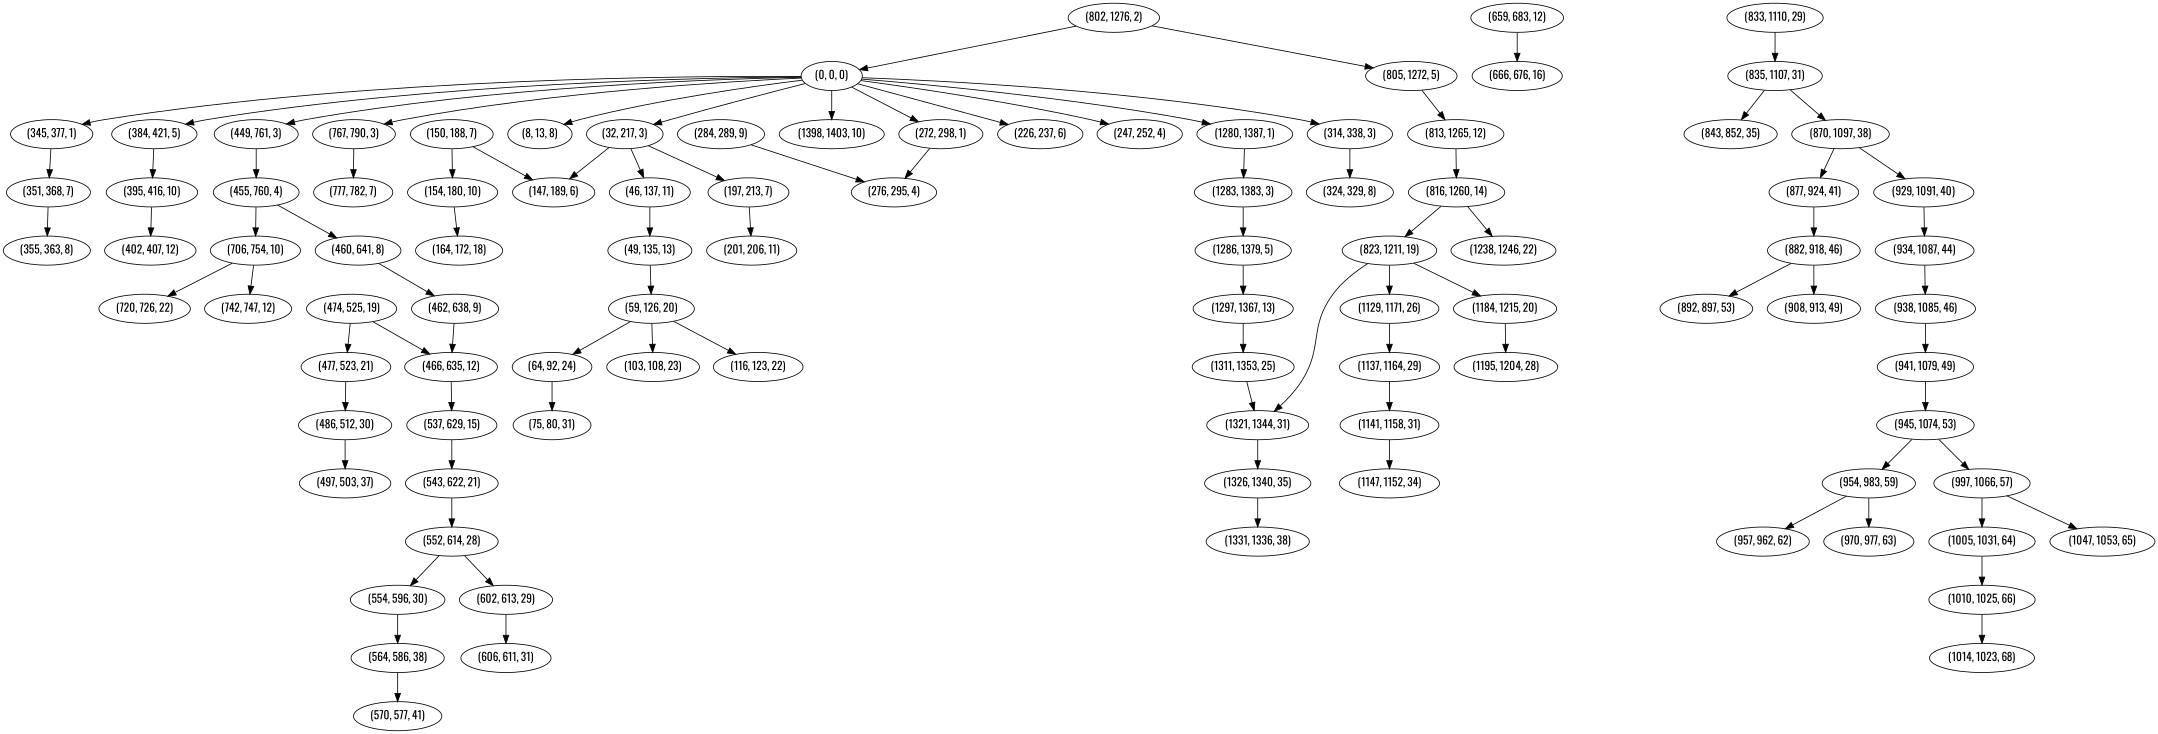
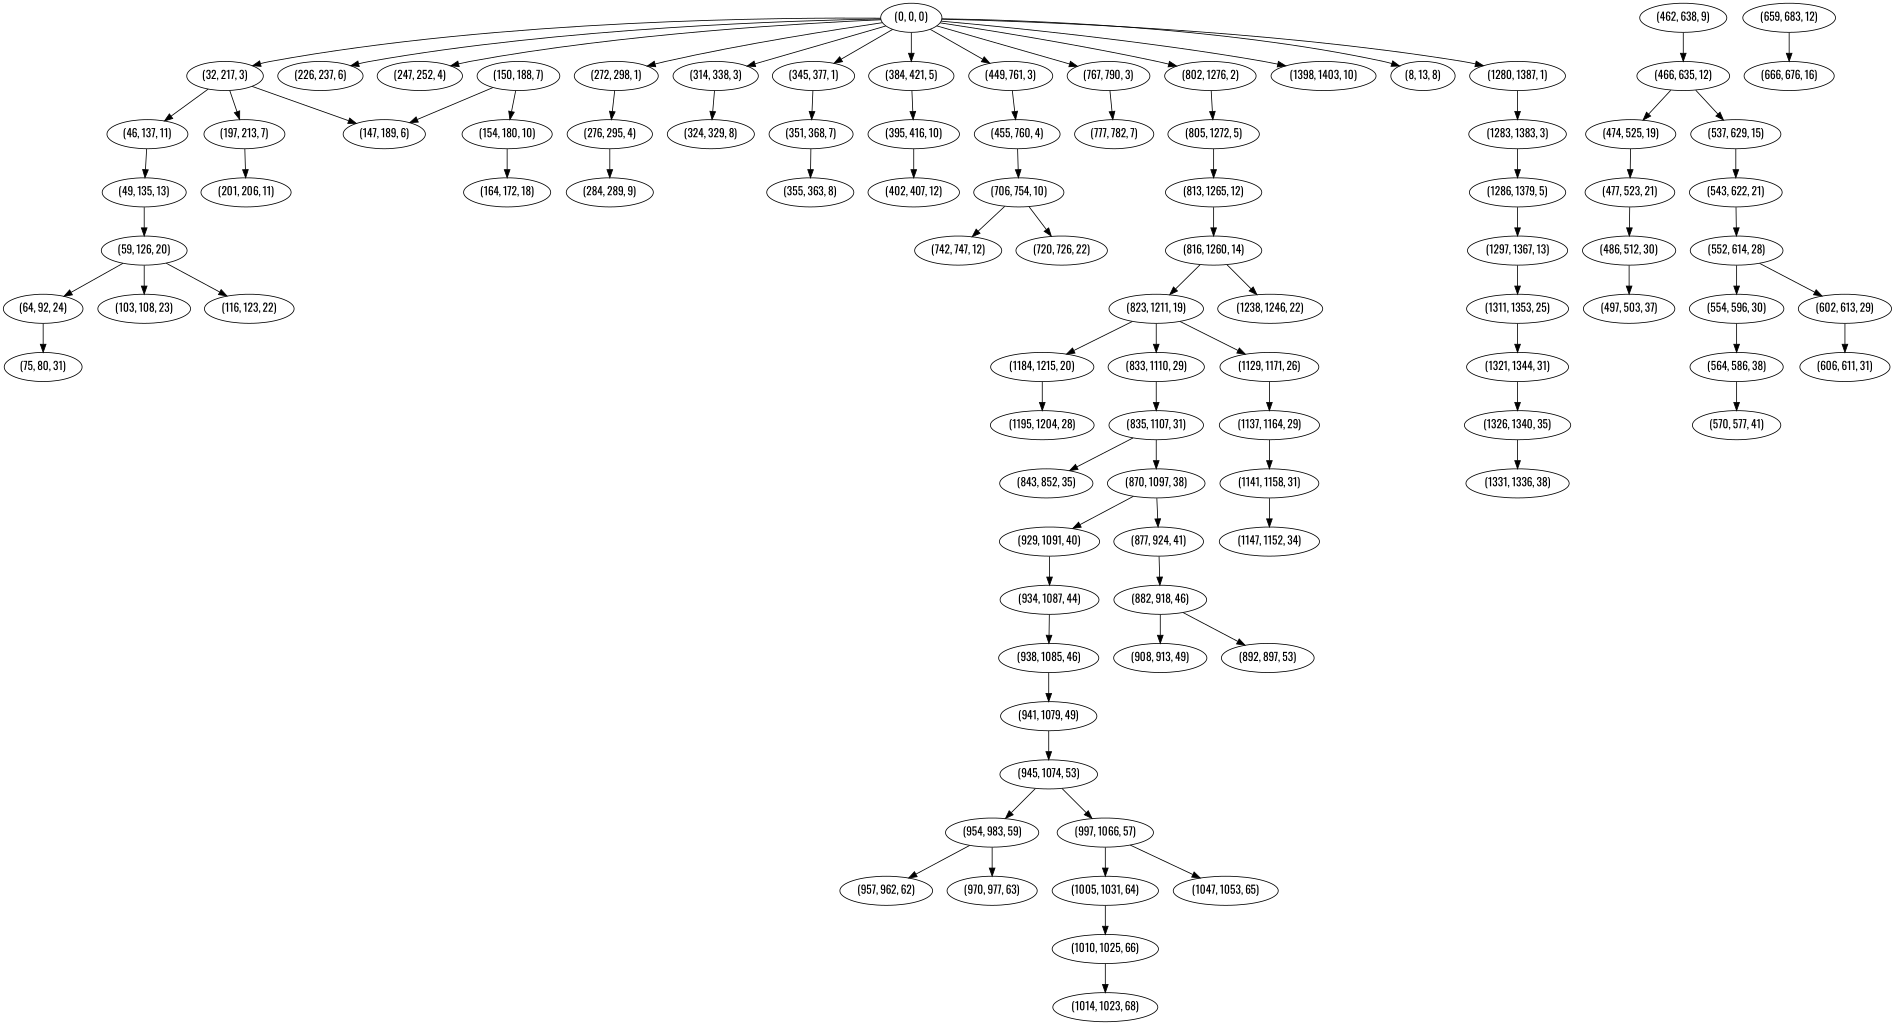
(972, 47) -> (1055, 42)
(804, 162) -> (610, 159)
(358, 251) -> none
(1318, 330) -> (1156, 334)
(398, 336) -> (1660, 102)
